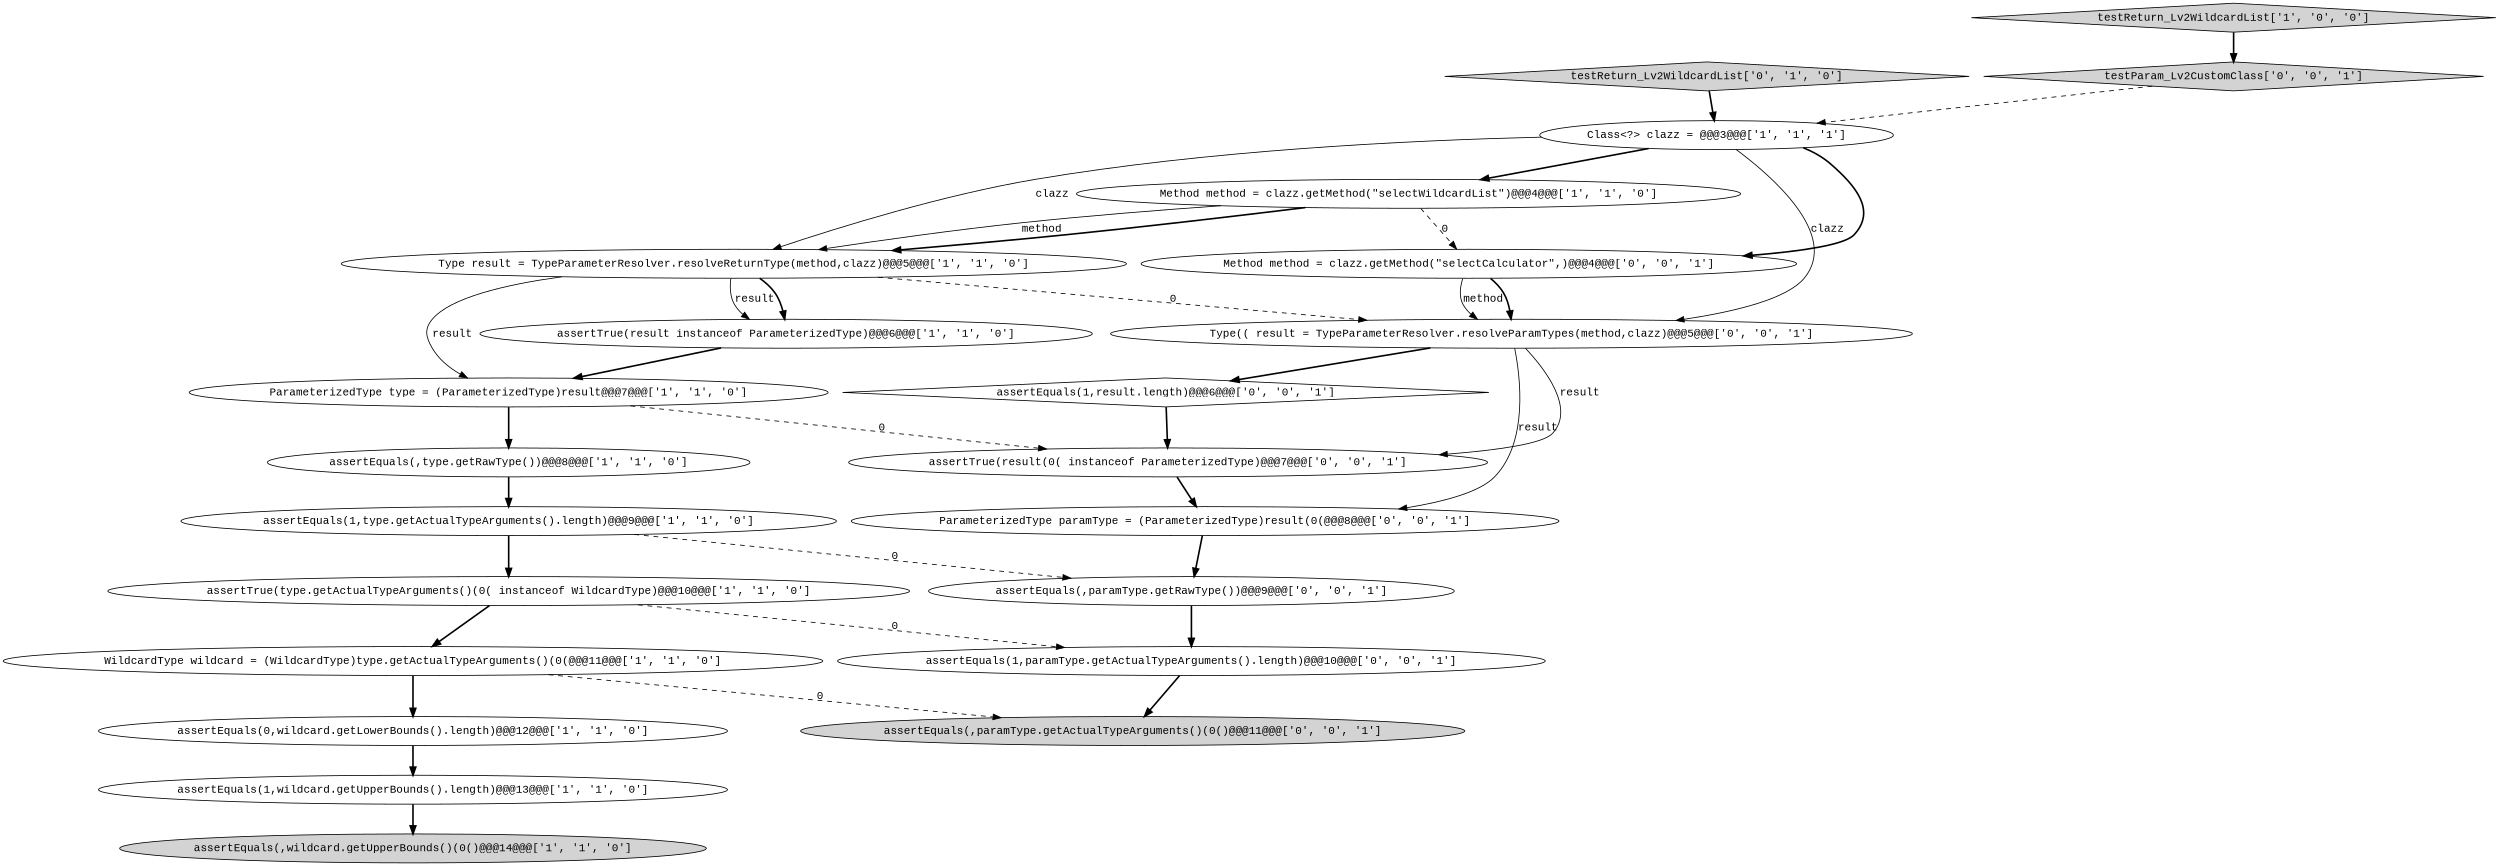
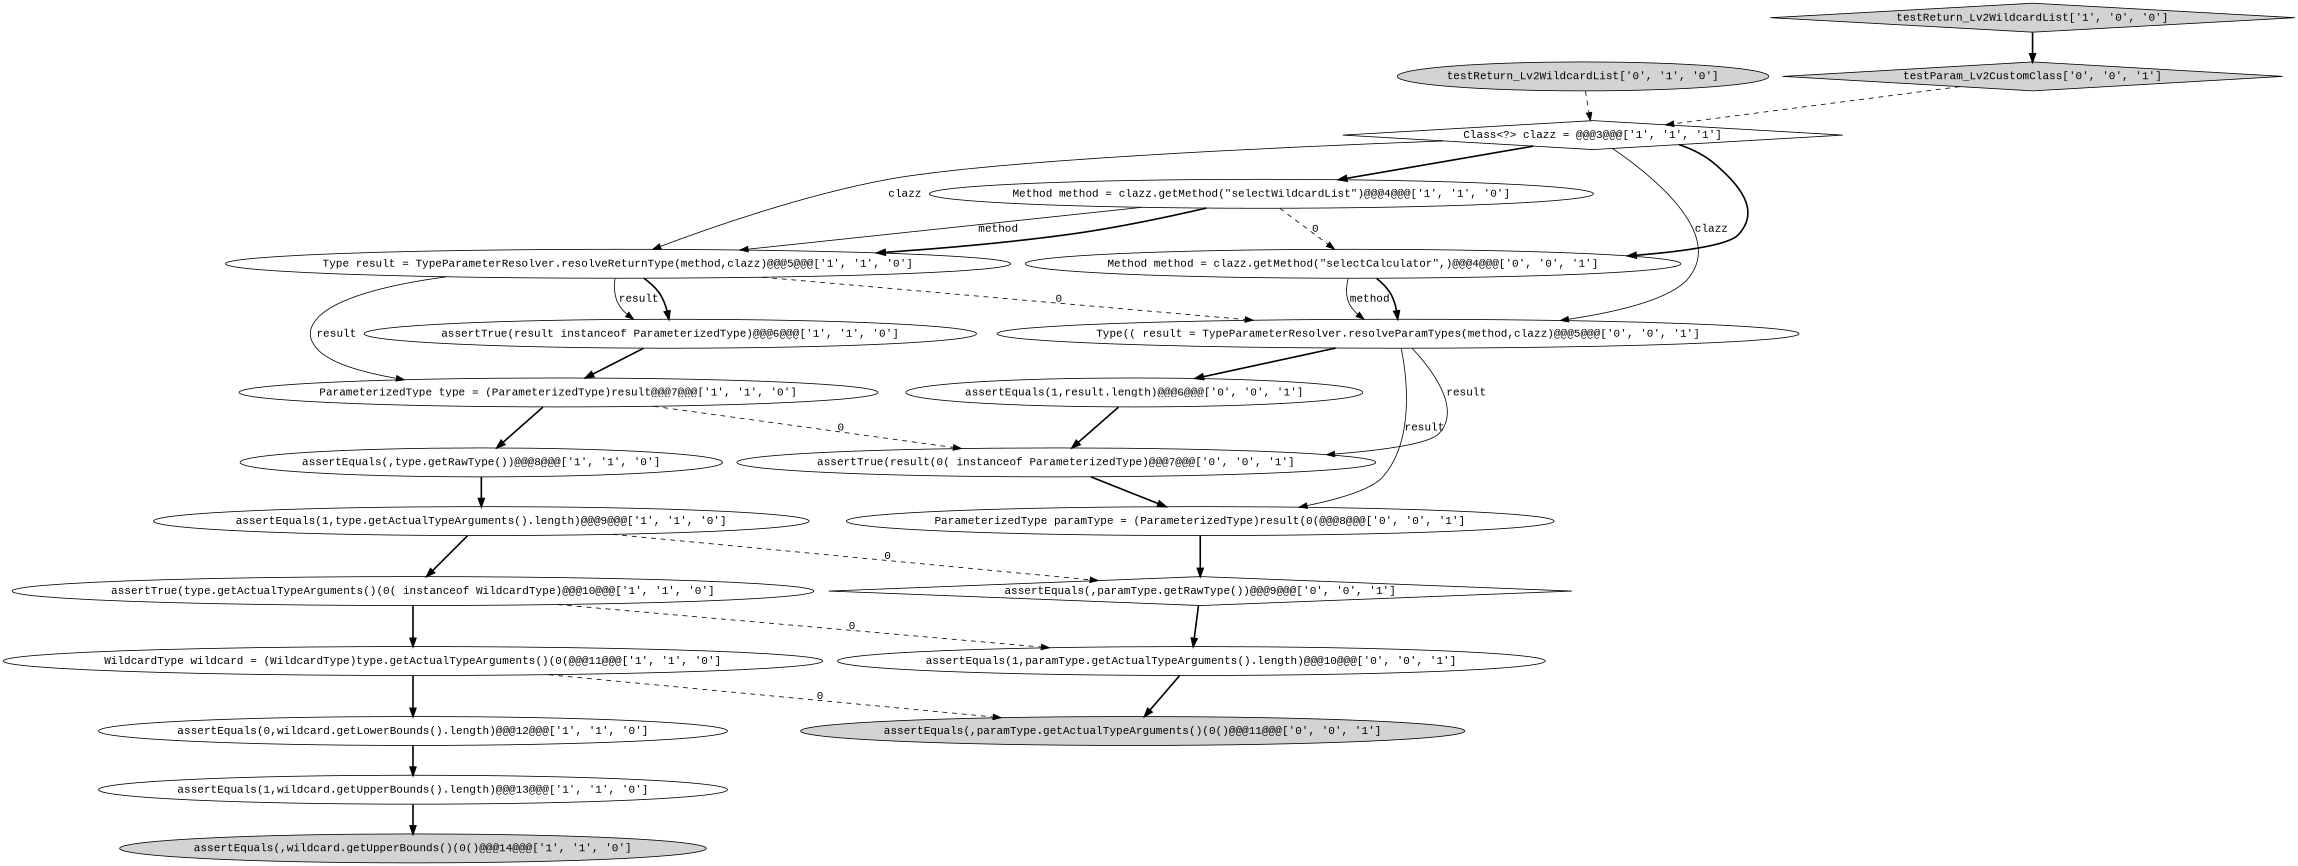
(1707, 76) -> (1583, 76)
(1711, 102) -> (1587, 102)
(1717, 135) -> (1593, 135)
(1166, 392) -> (1134, 392)
(1191, 591) -> (1200, 591)
